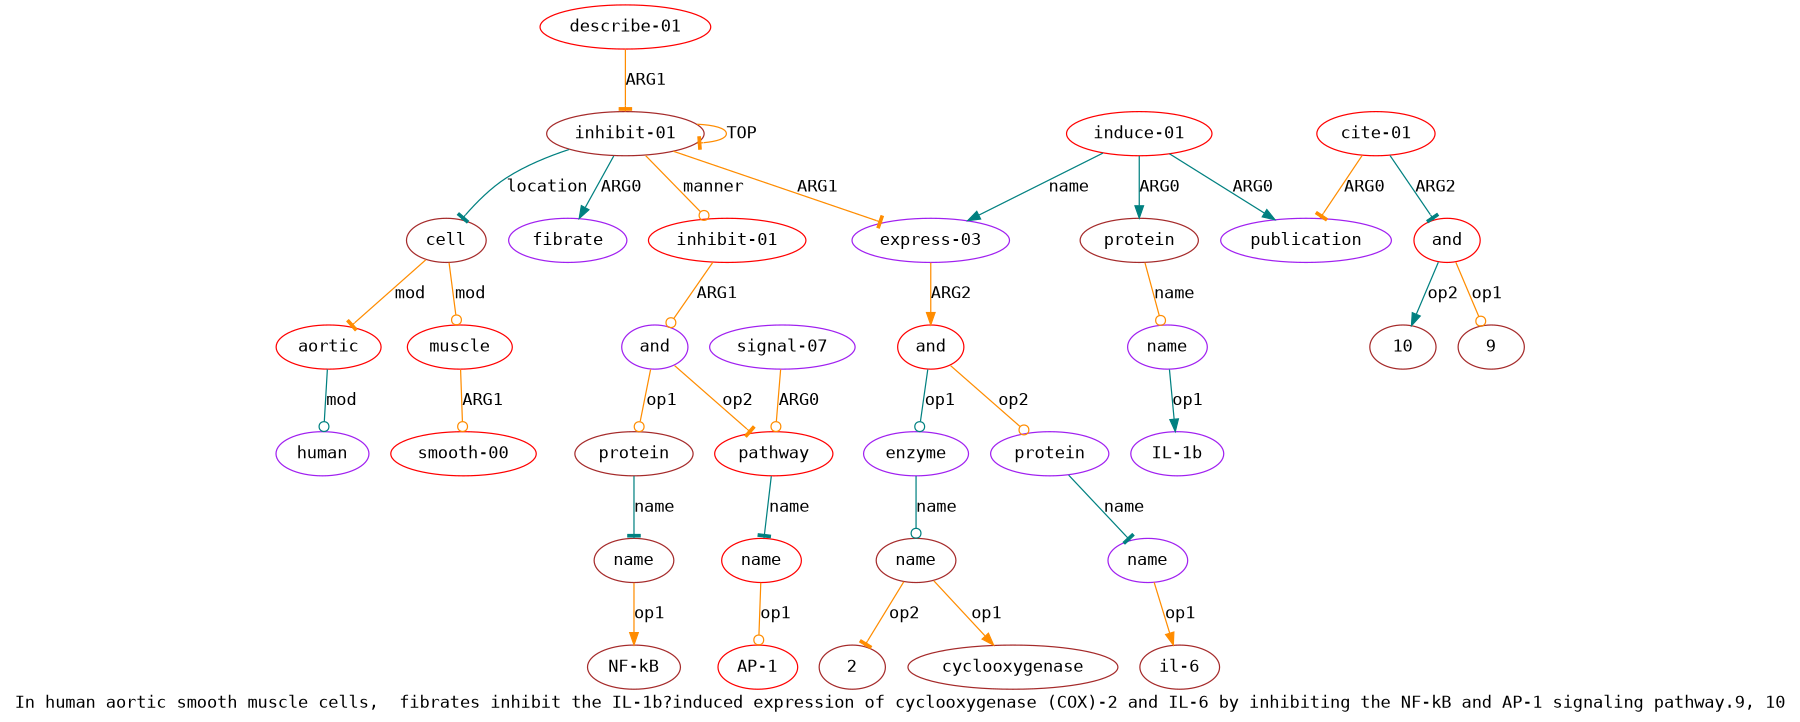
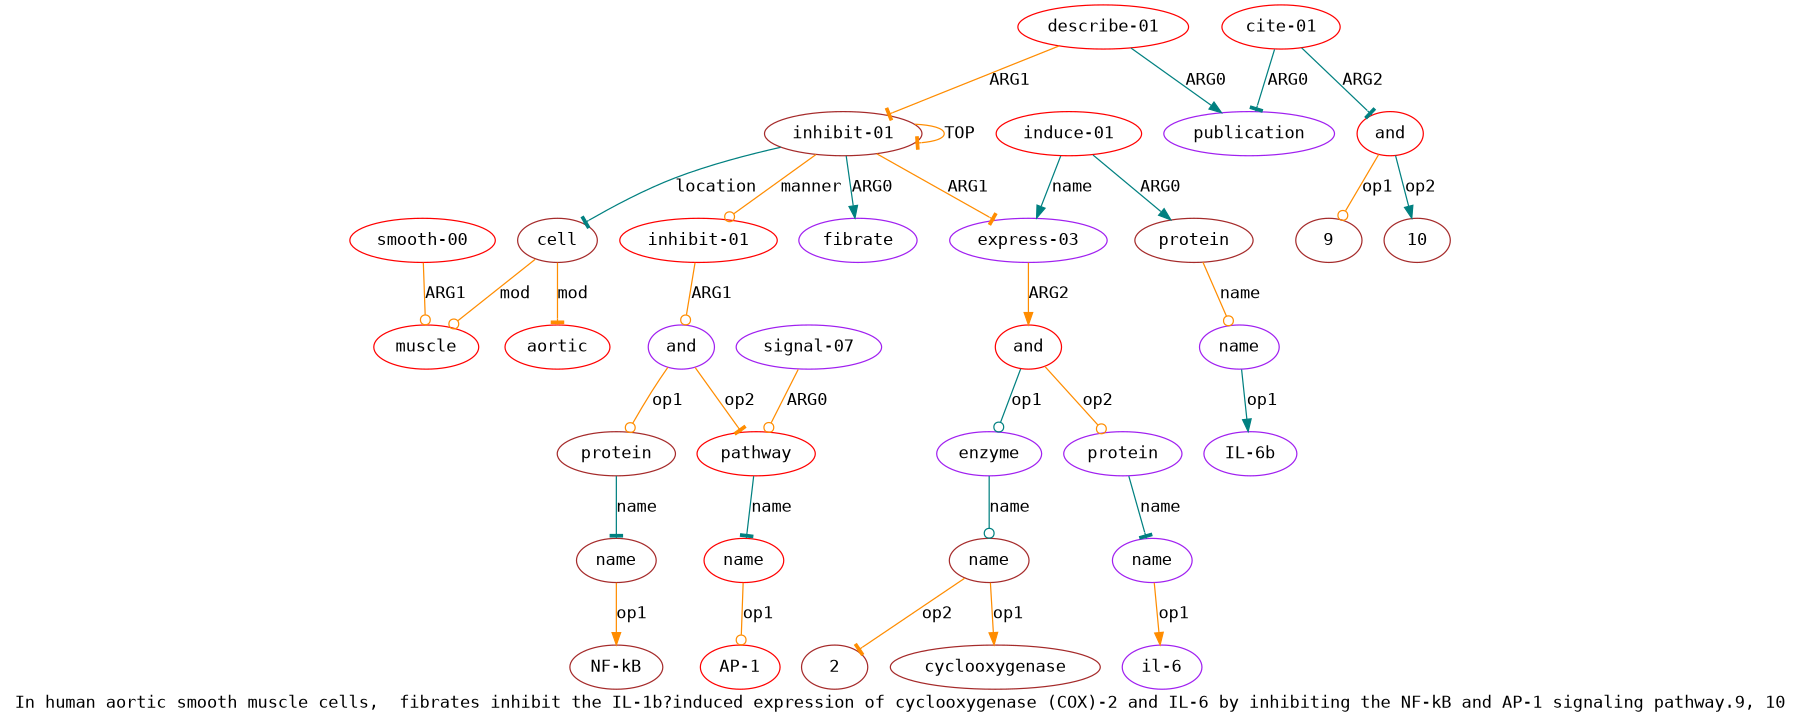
(1217, 183) -> (1171, 77)
(1343, 184) -> (1266, 77)
(461, 395) -> (424, 289)
(322, 454) -> none
(1177, 454) -> (1250, 454)
(1180, 667) -> (1162, 667)
